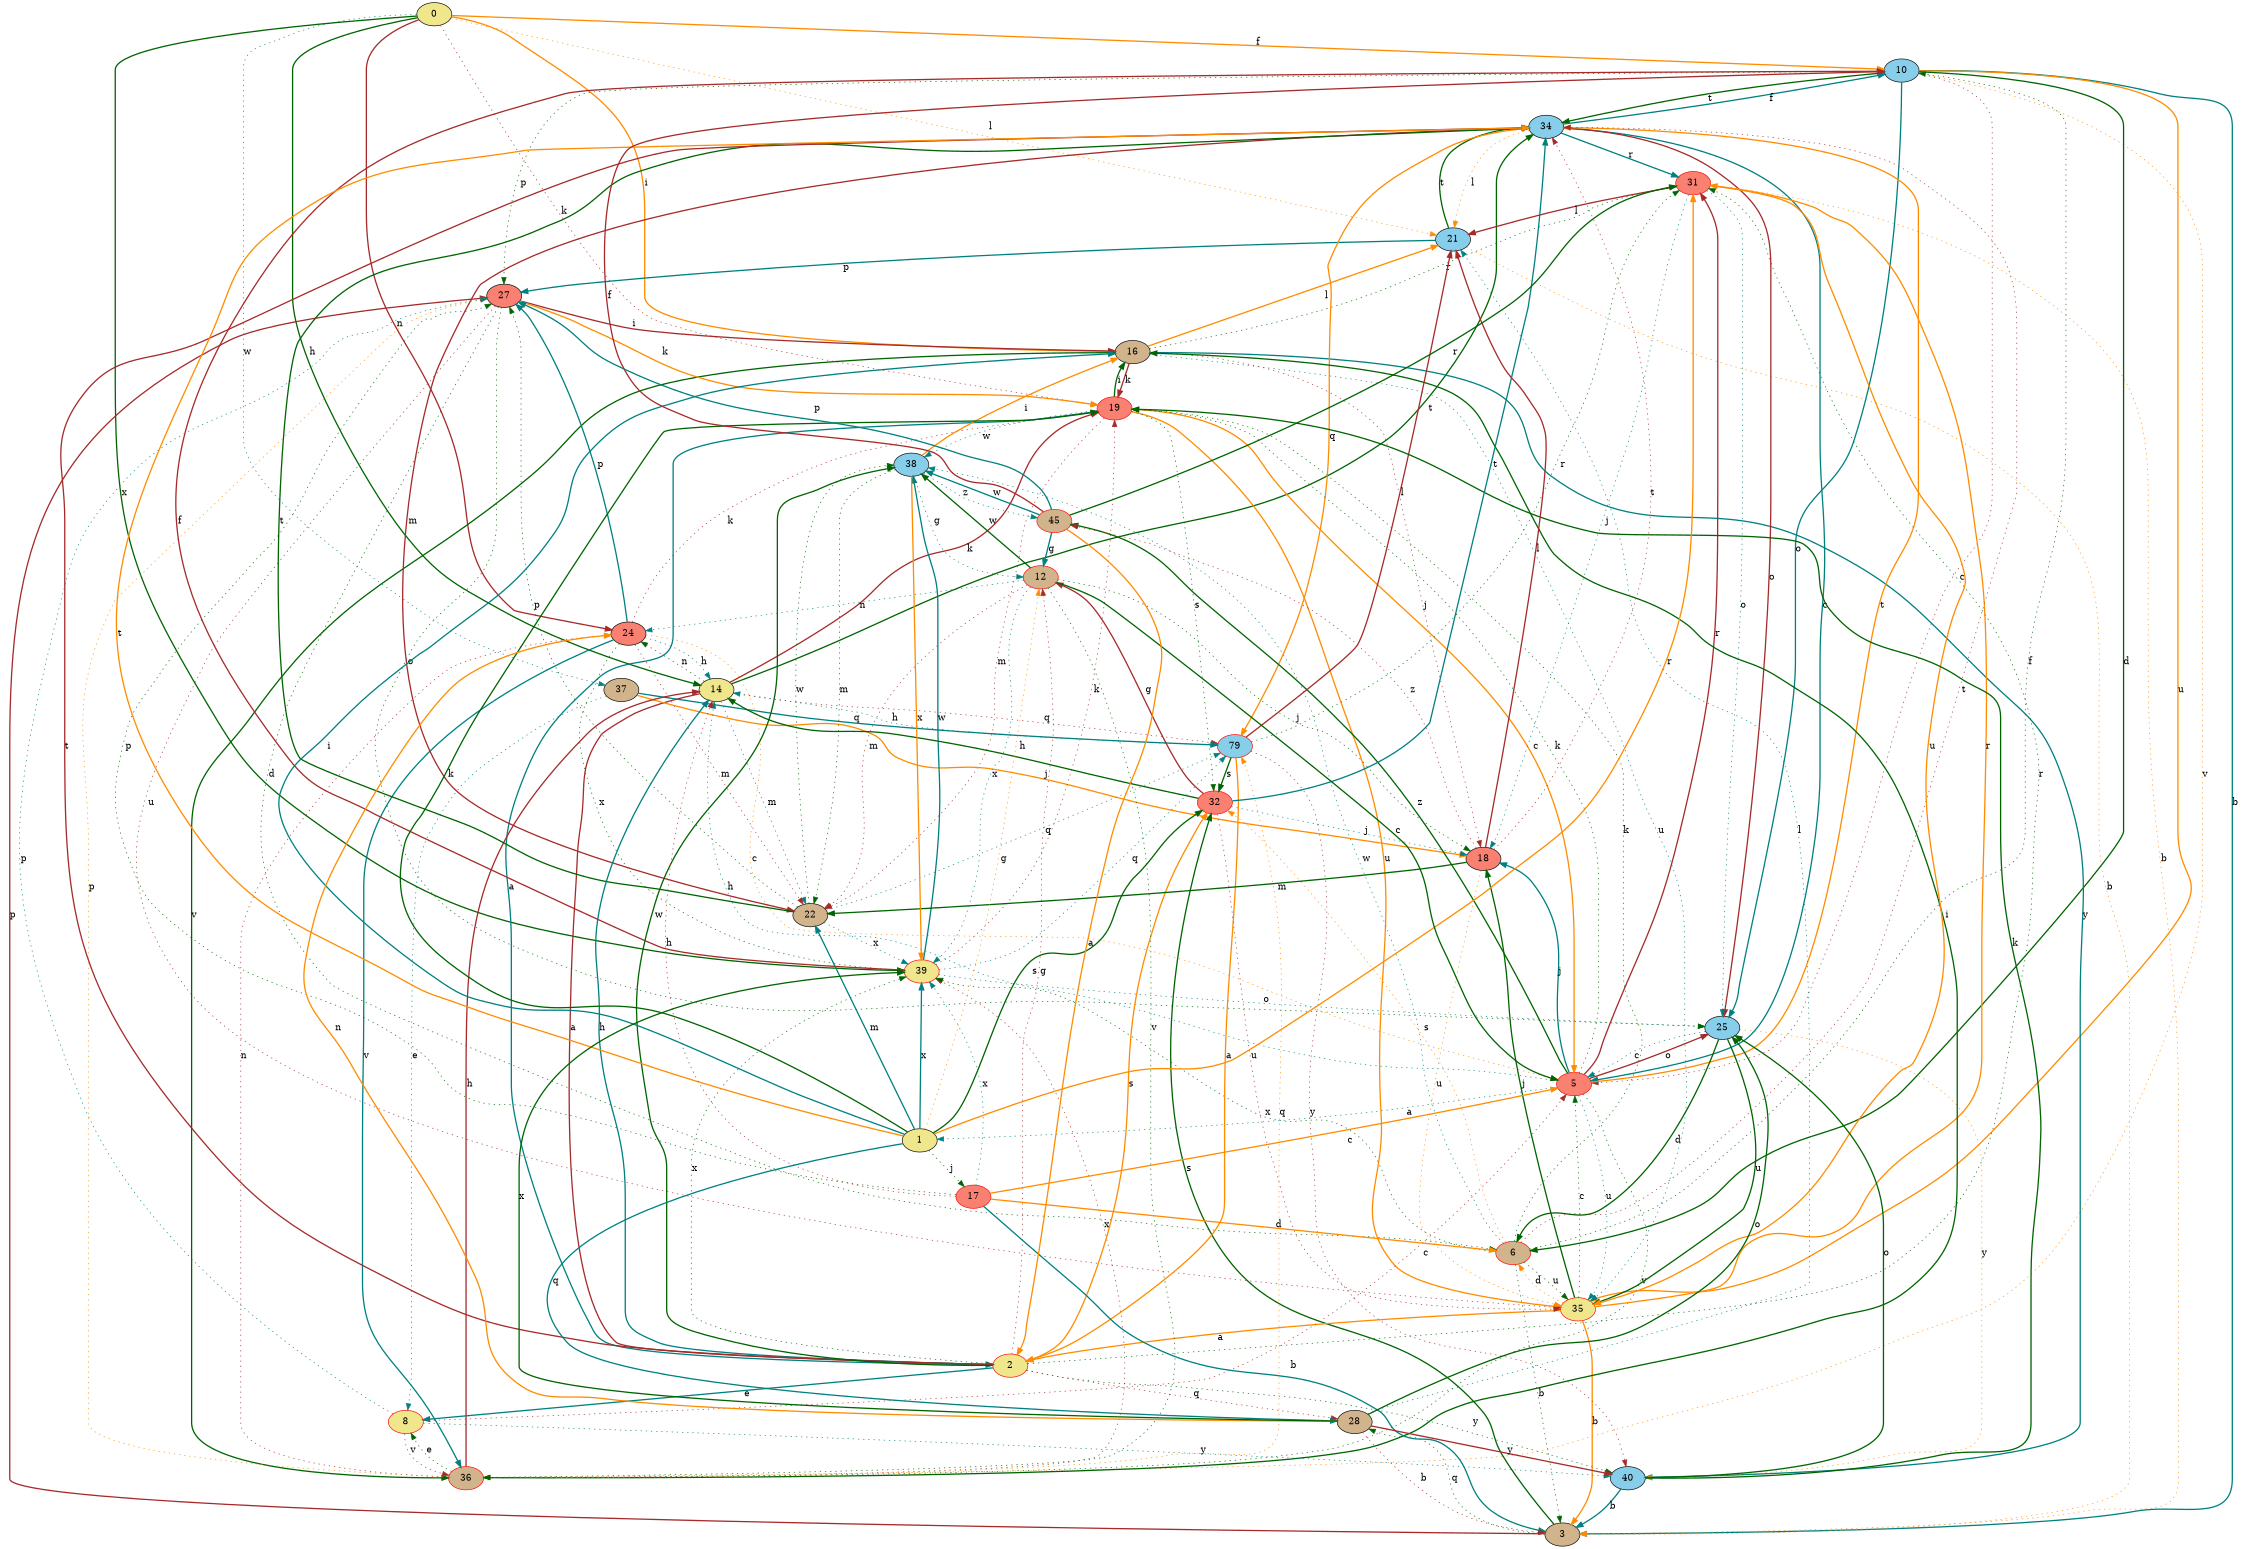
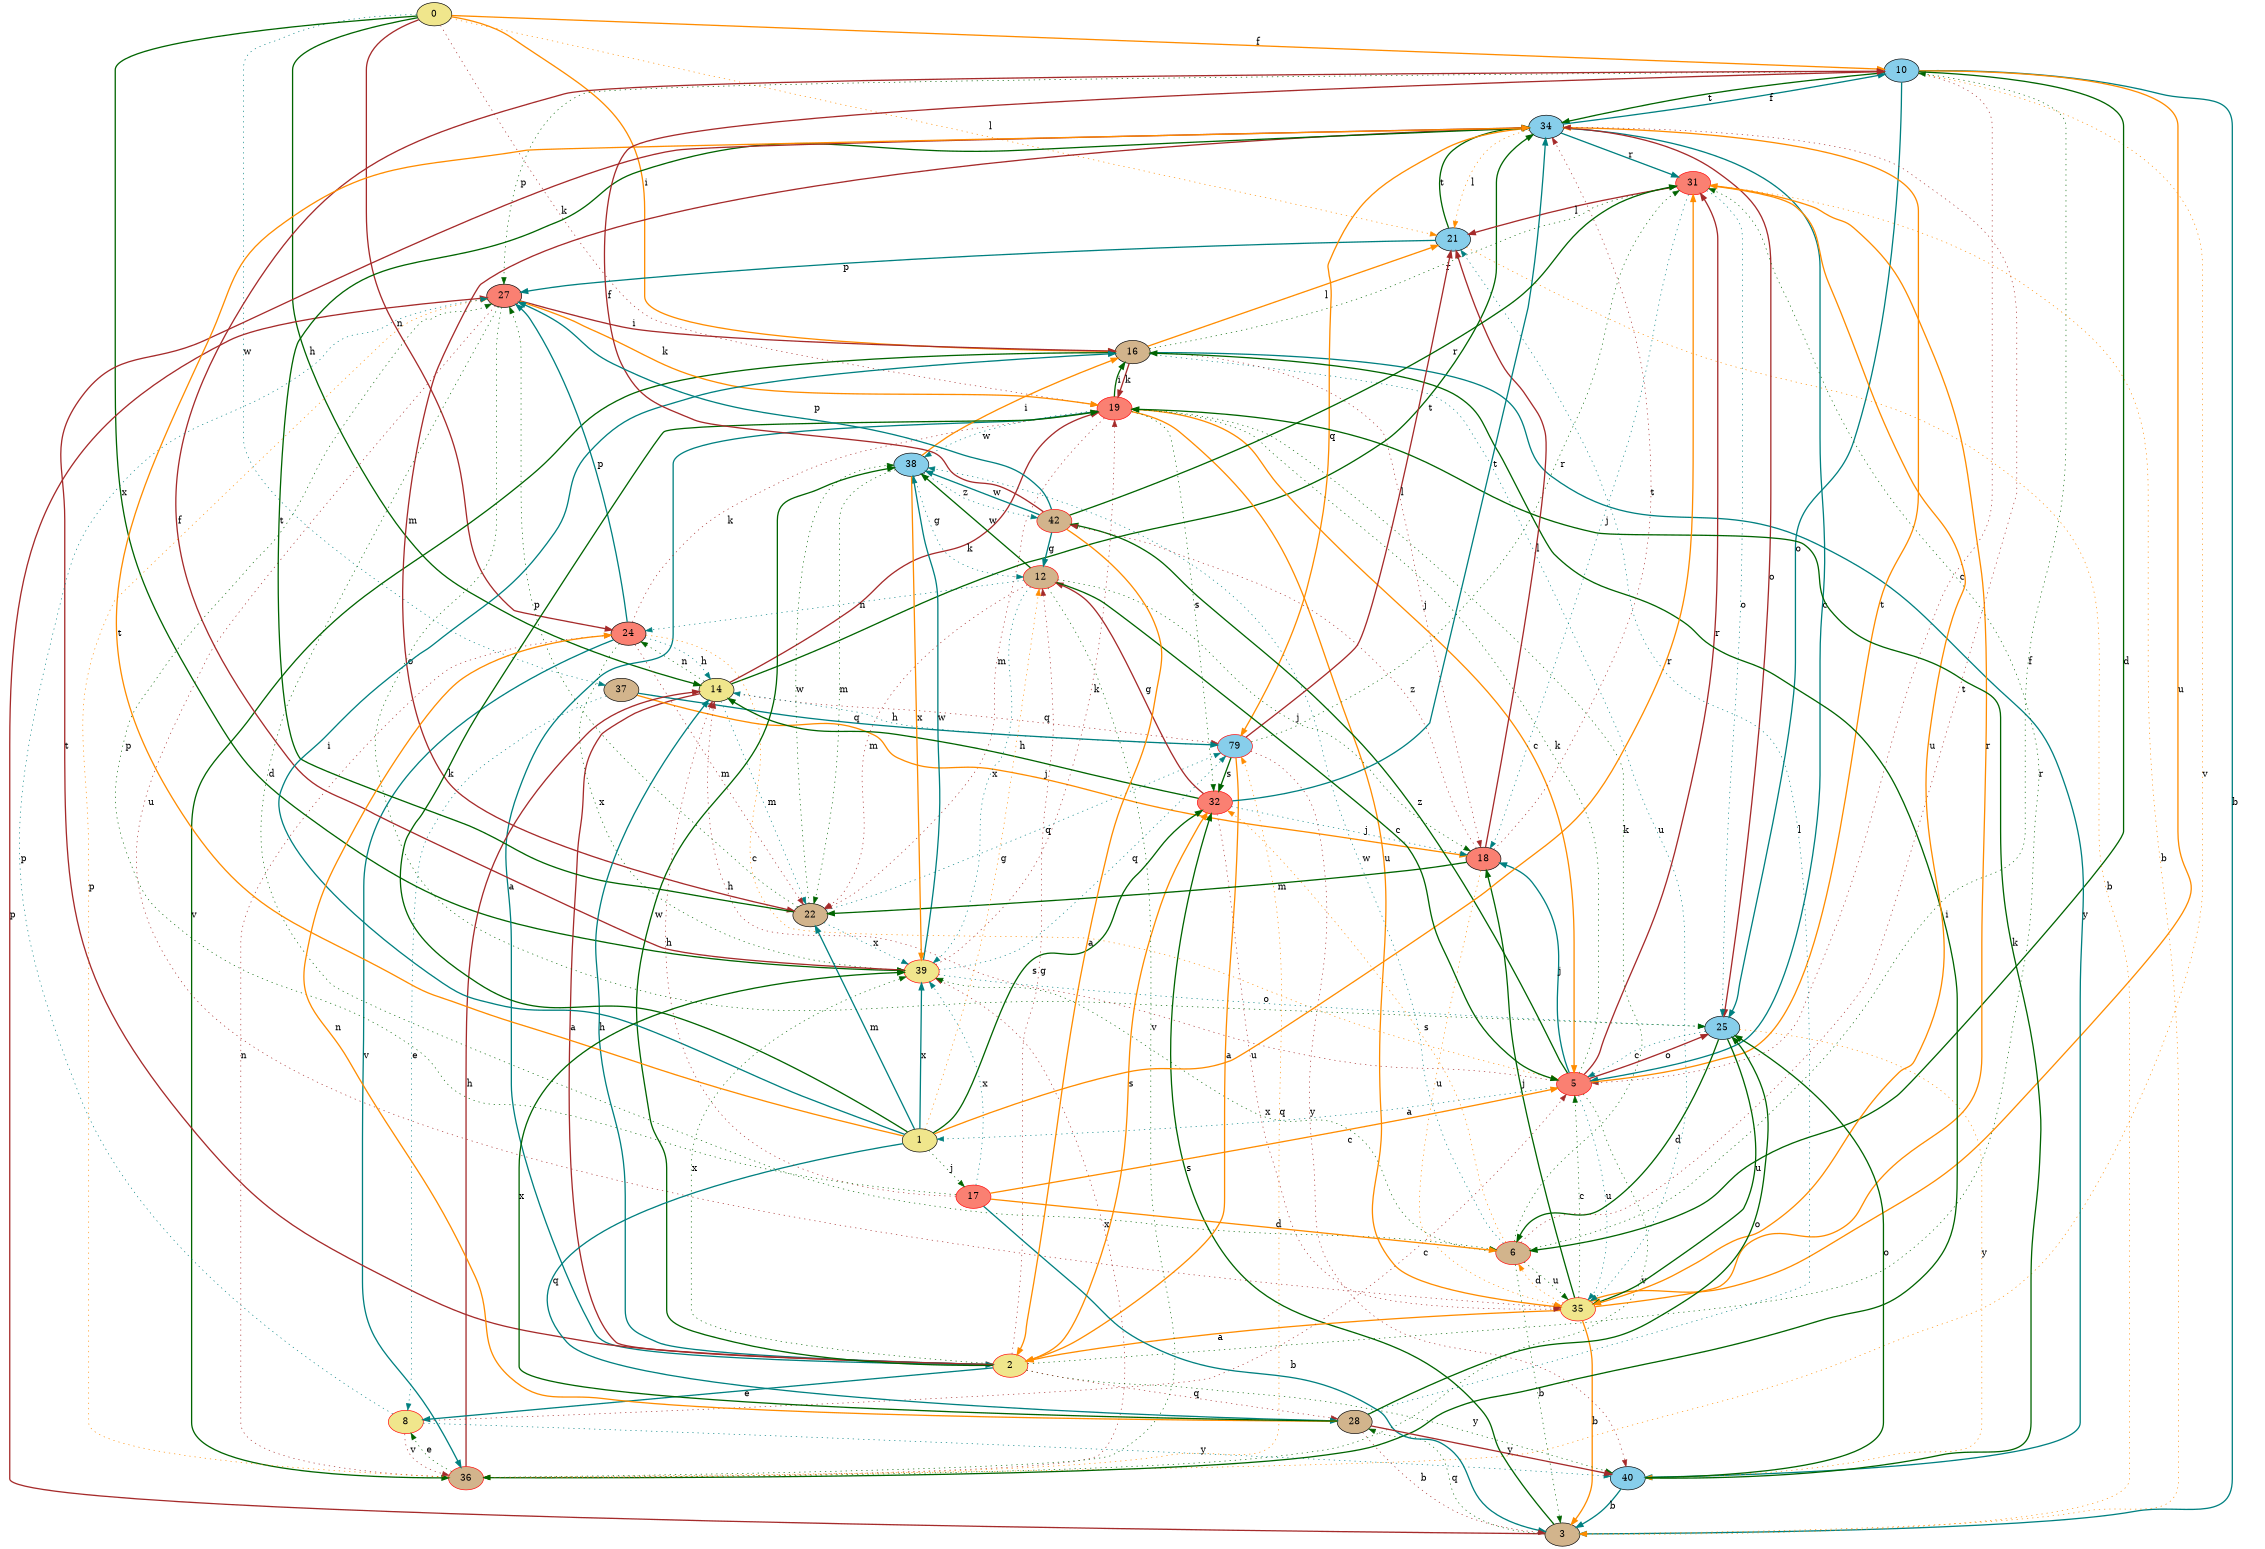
(1054, 521) -> (1054, 521)
(1066, 993) -> (1066, 993)
